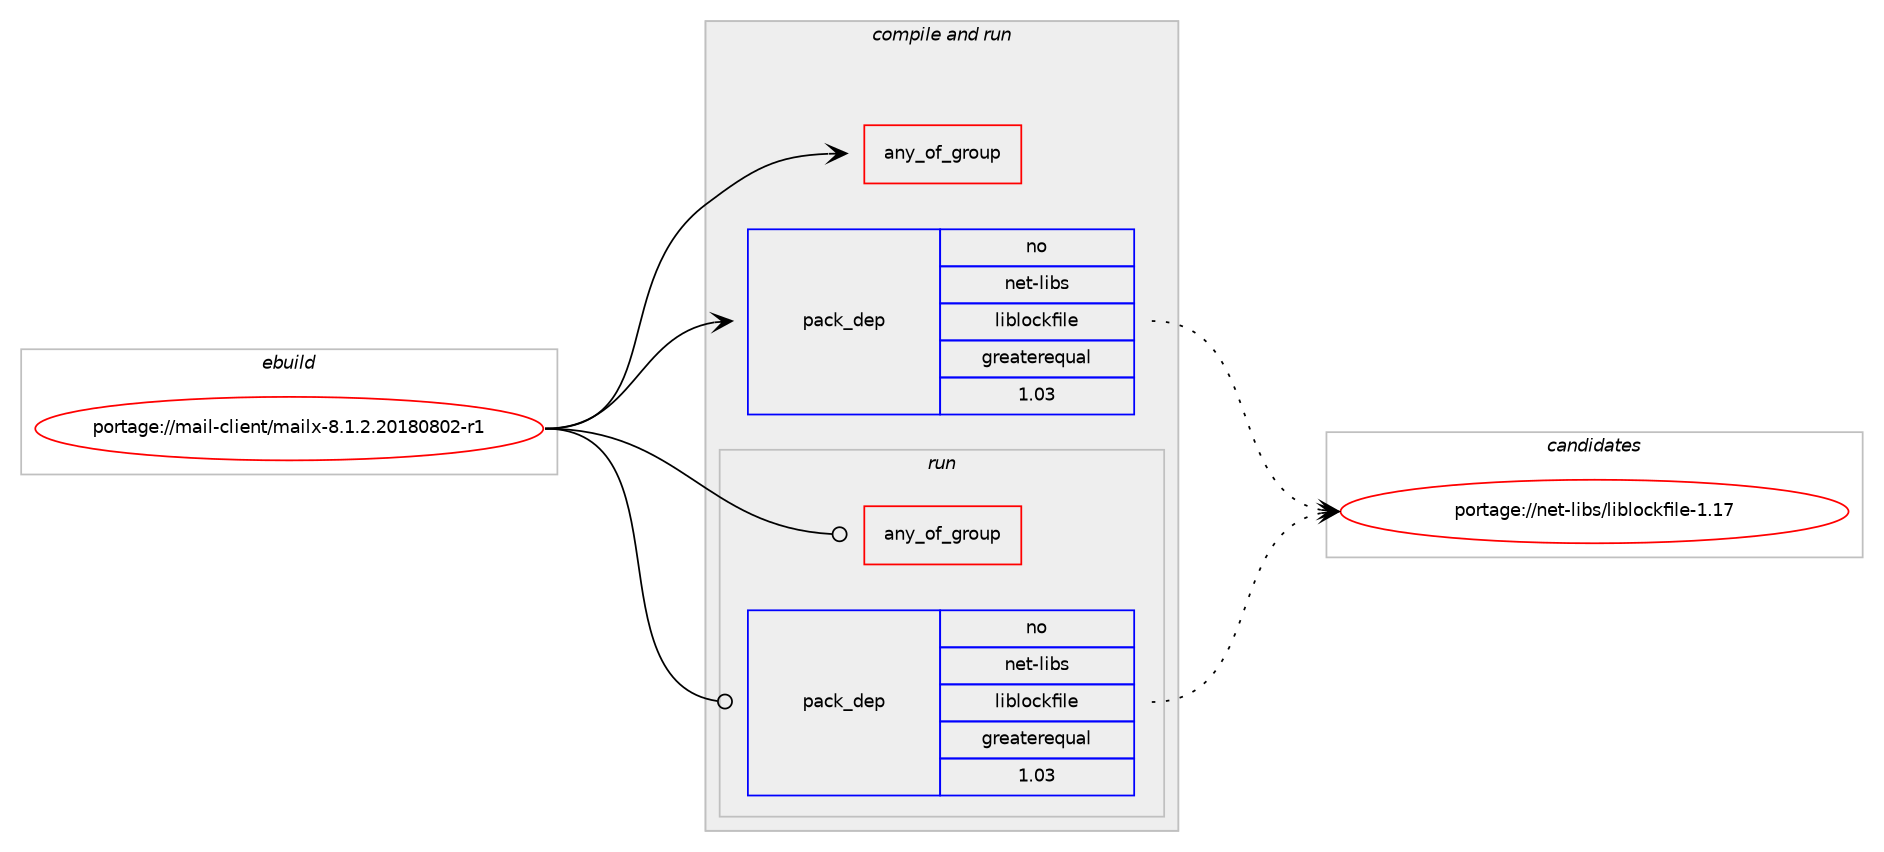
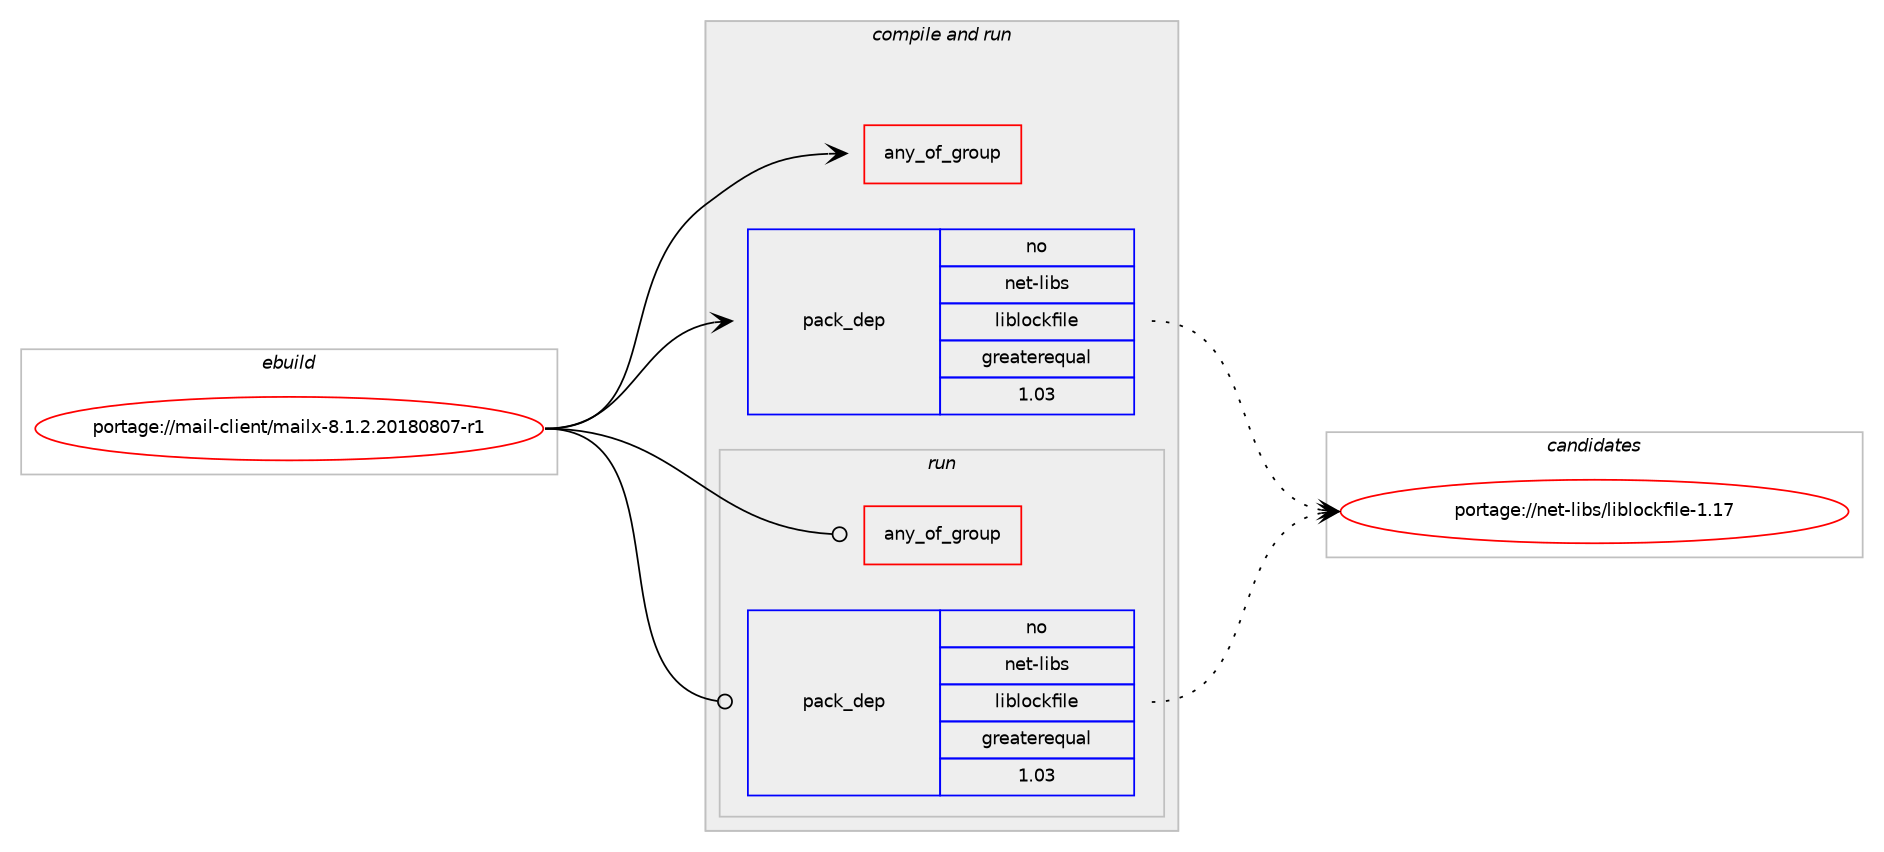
(289, 429) -> (289, 429)
